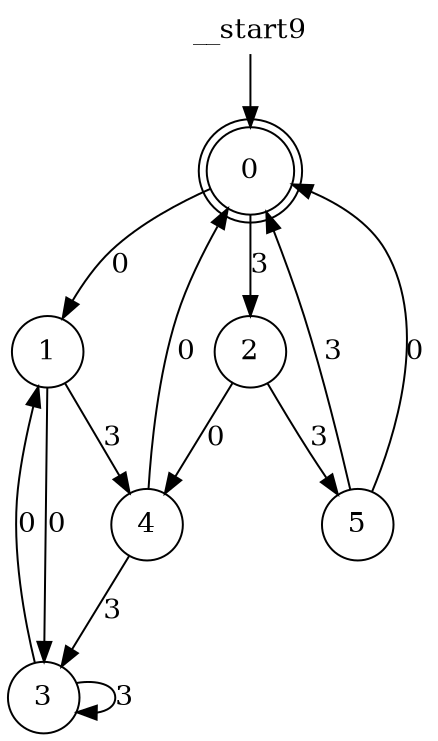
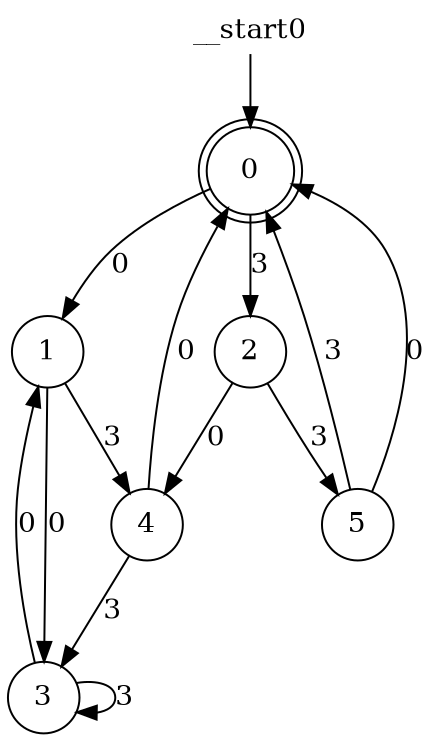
(250, 31) -> (250, 31)
